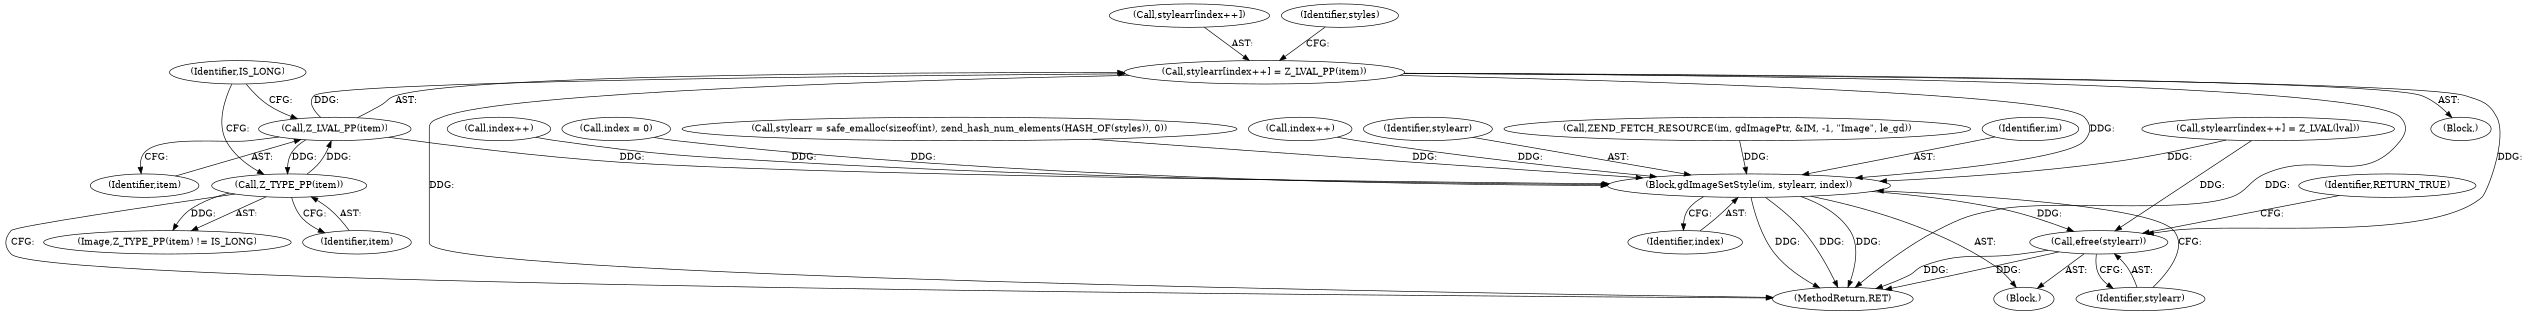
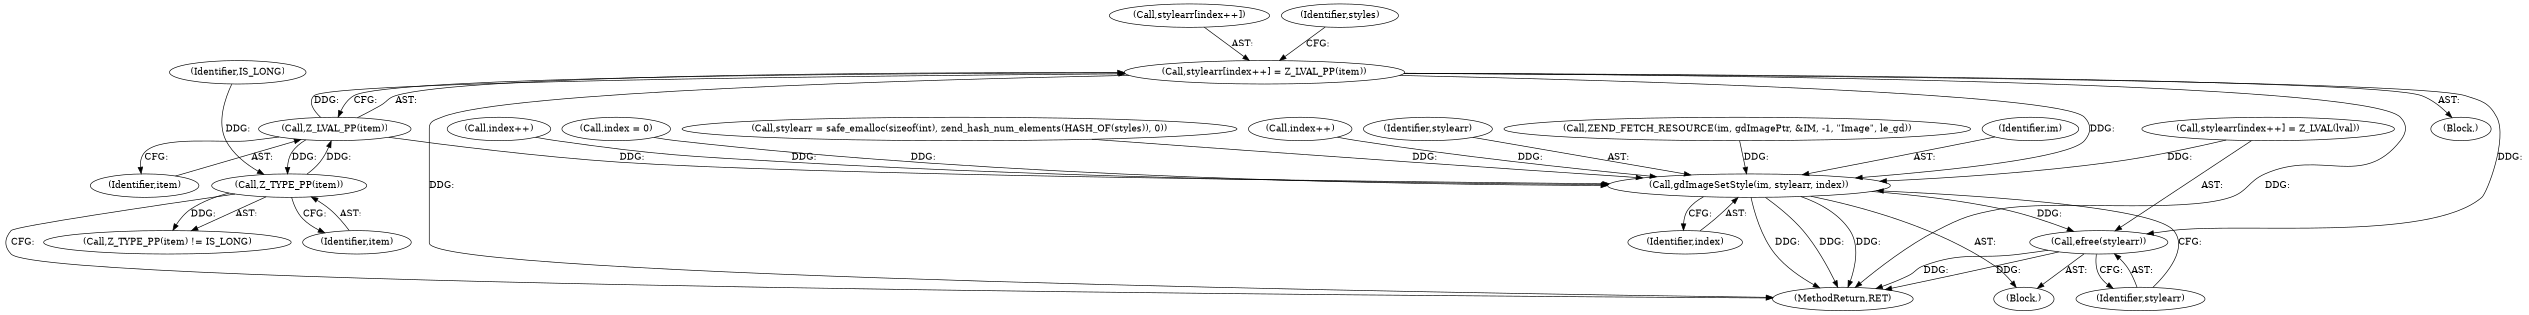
(266, 104) -> (728, 76)
(239, 129) -> (239, 129)
(1749, 186) -> (1749, 186)
(2214, 186) -> (2214, 186)
(2387, 186) -> none
(167, 242) -> (167, 242)
